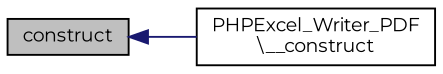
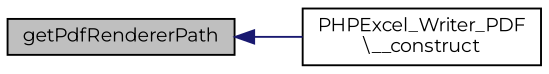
(68, 37) -> (121, 37)
